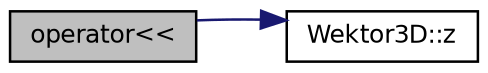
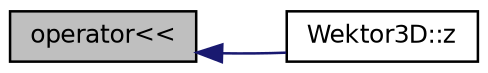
(229, 20) -> (254, 53)
